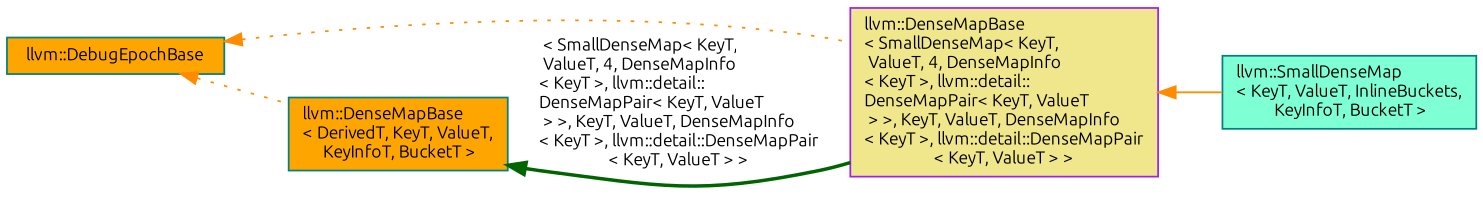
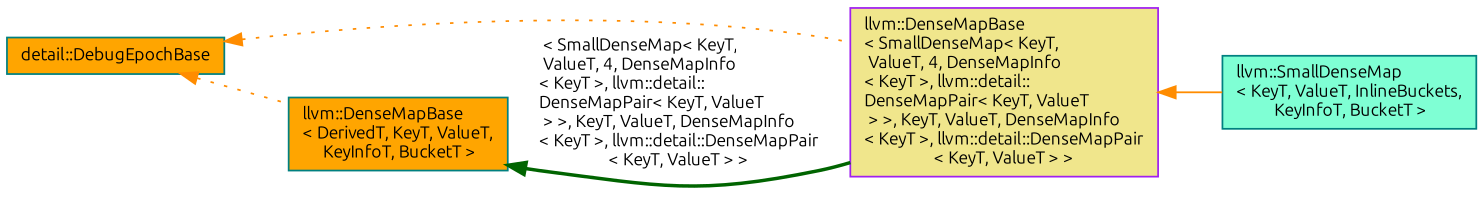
(116, 56) -> (116, 56)
